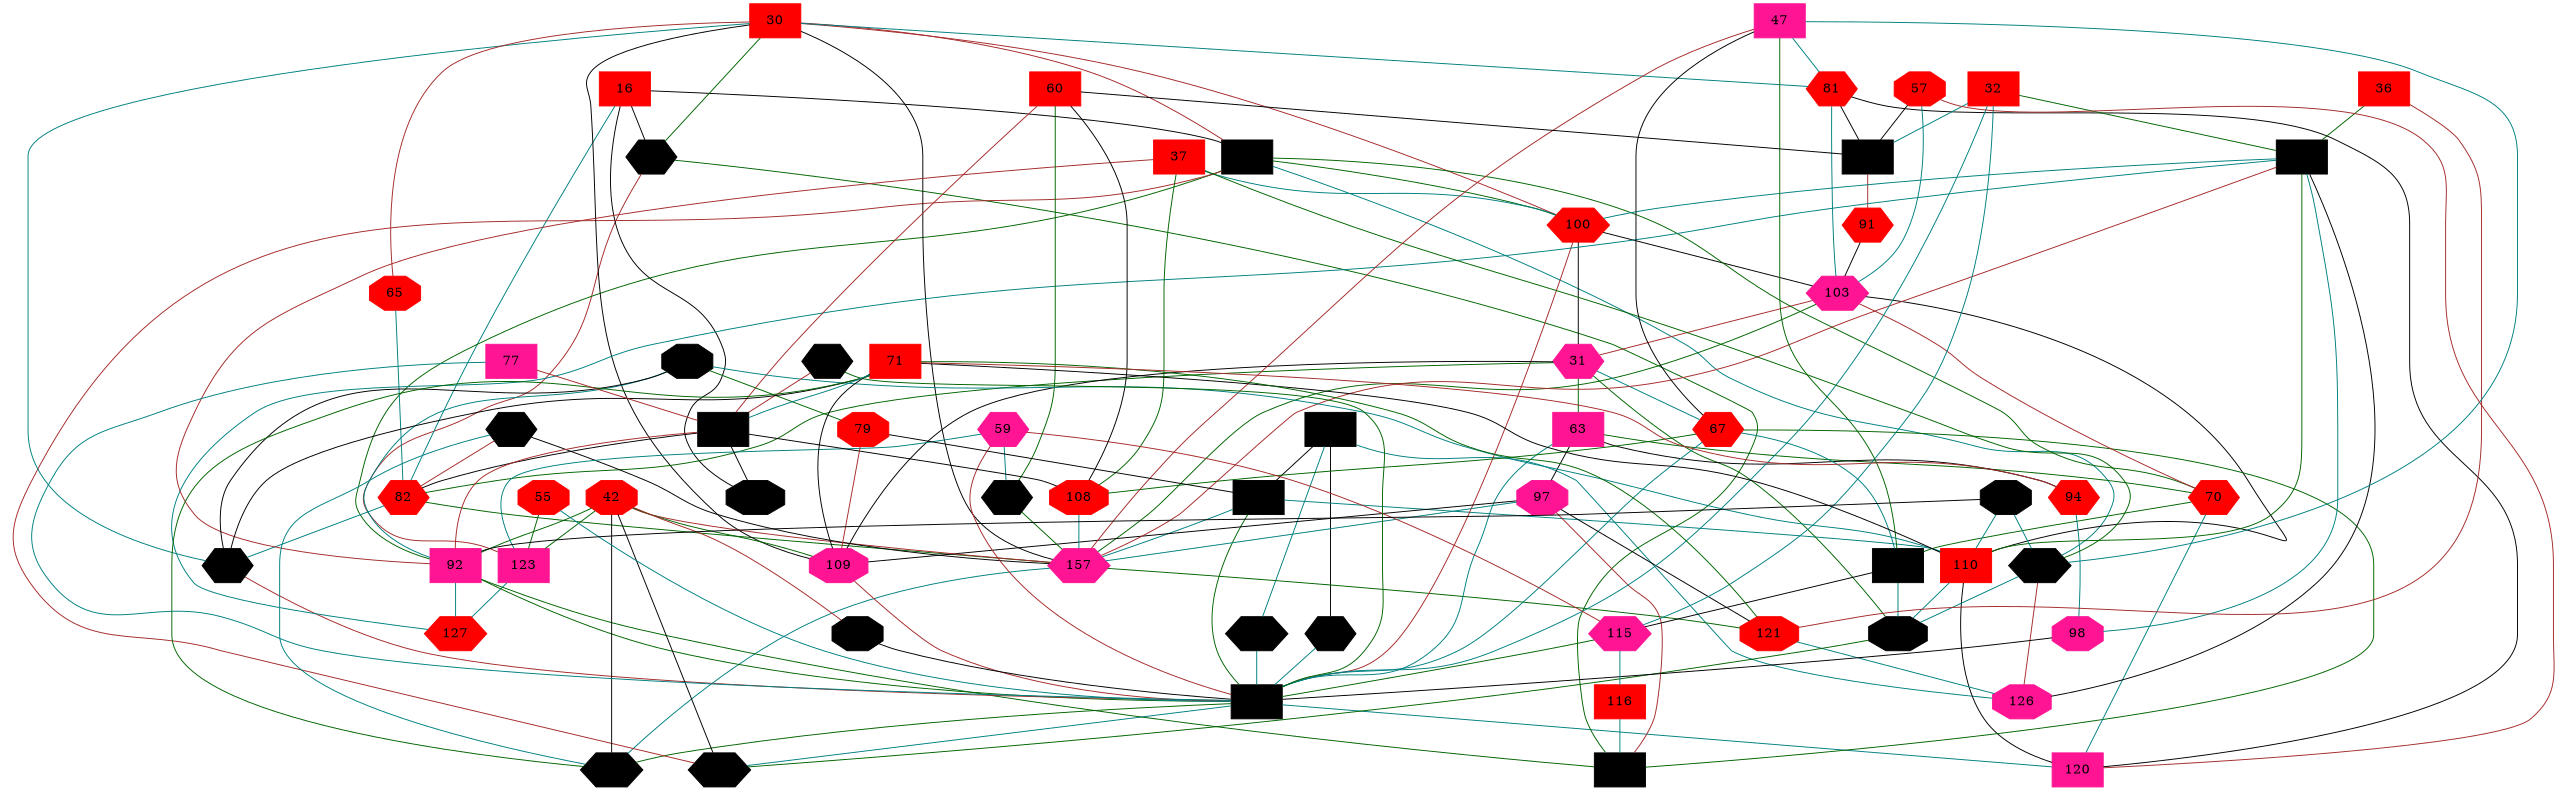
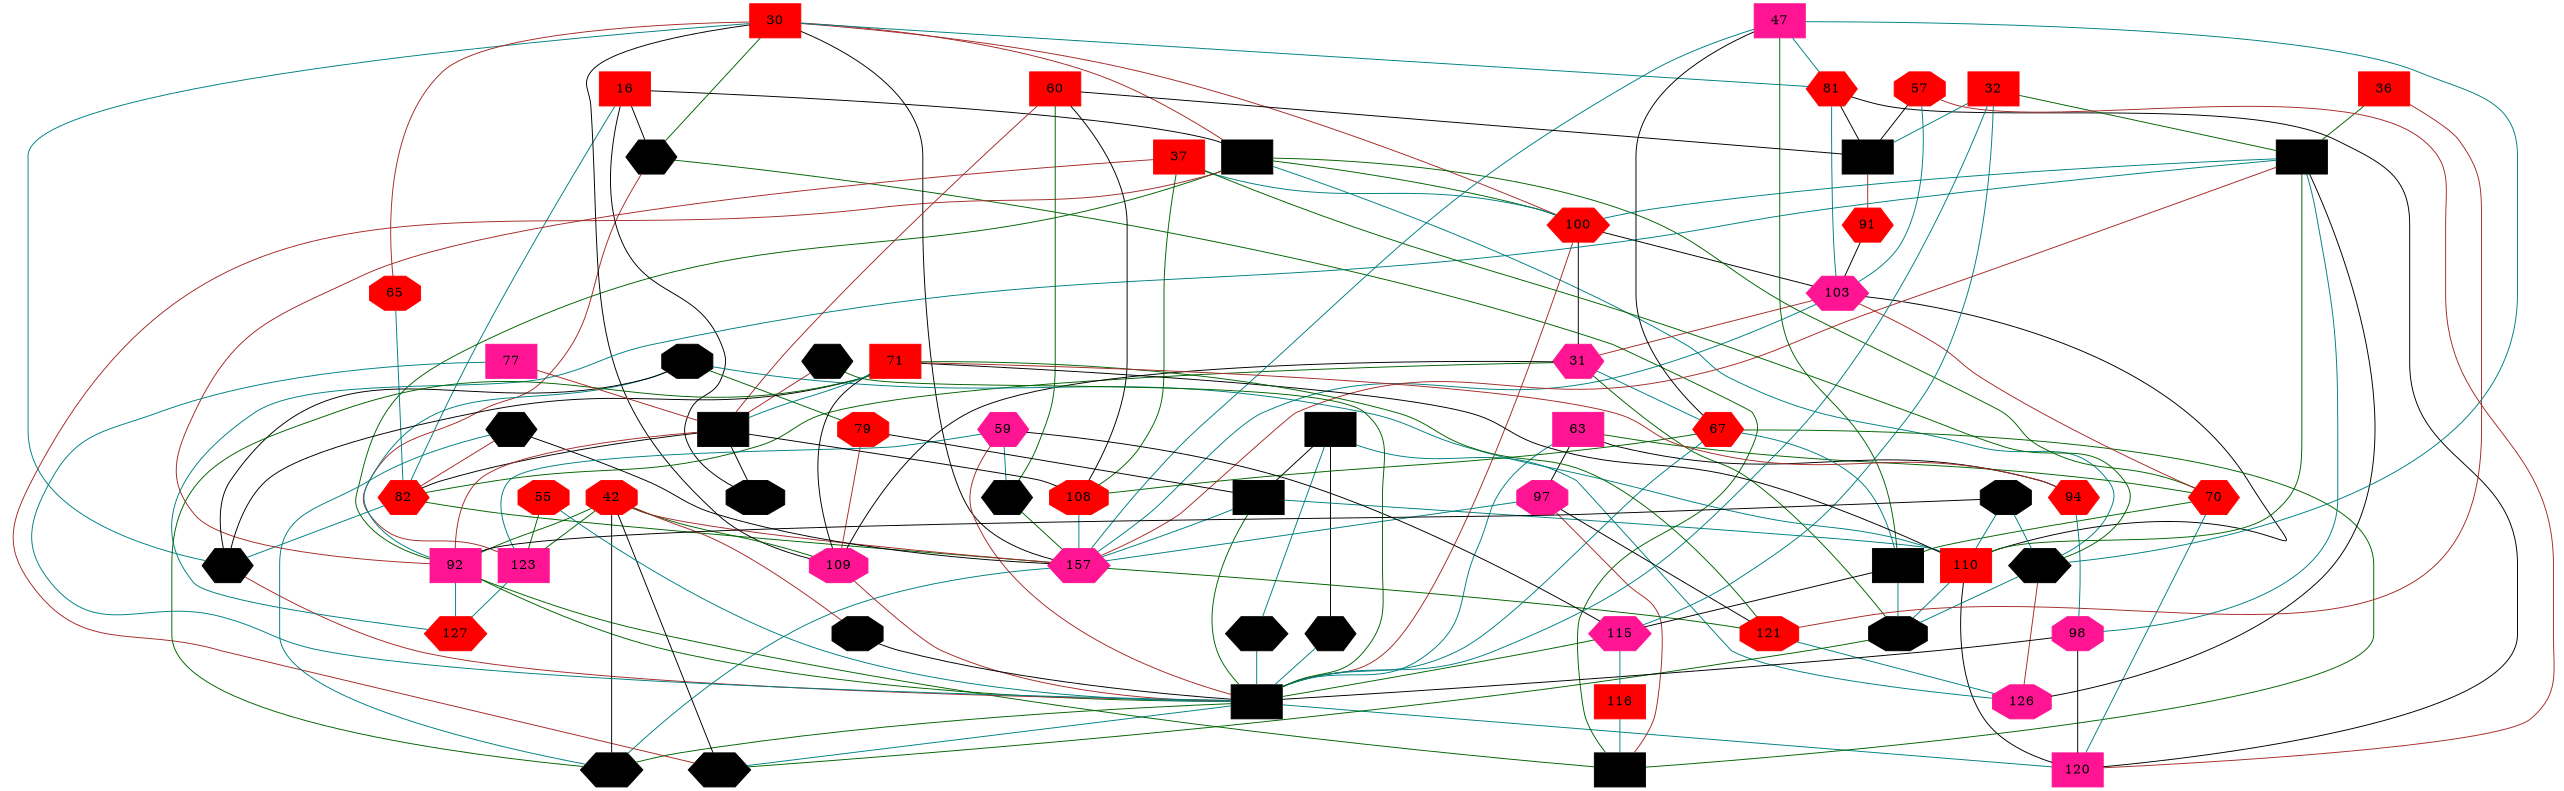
(1394, 251) -> (1394, 251)
(1578, 395) -> none
(1282, 406) -> (1282, 406)
(1325, 491) -> (1325, 491)
(1192, 531) -> none
none -> (2078, 702)
